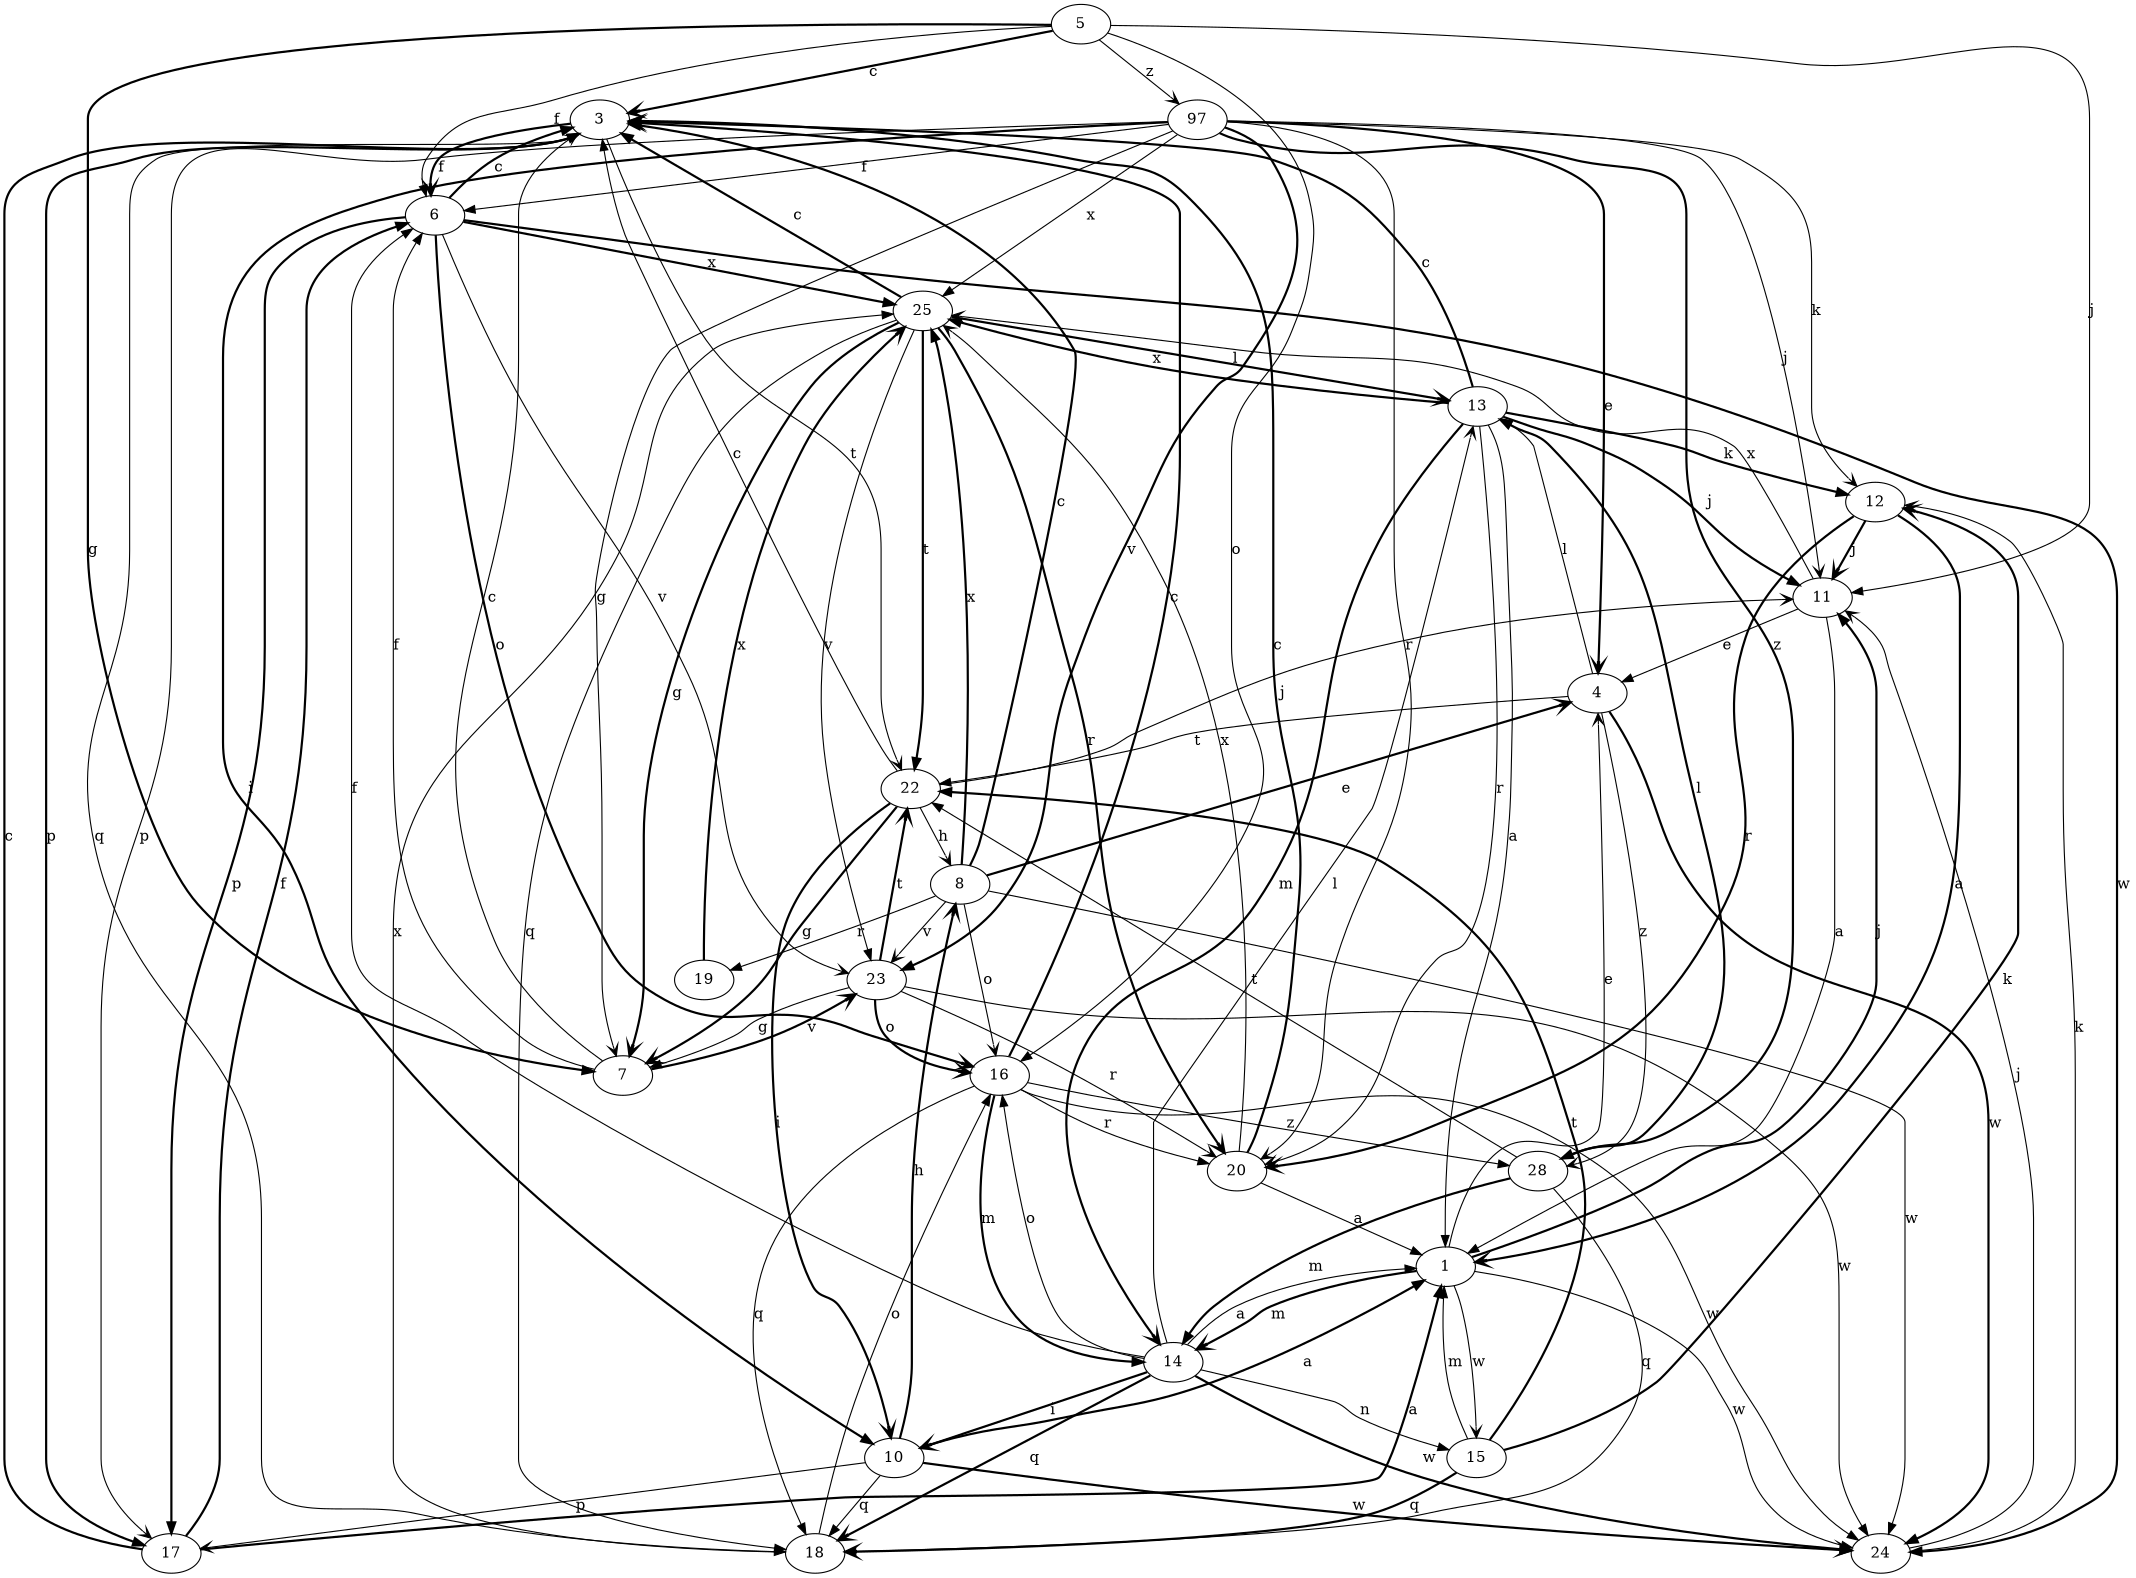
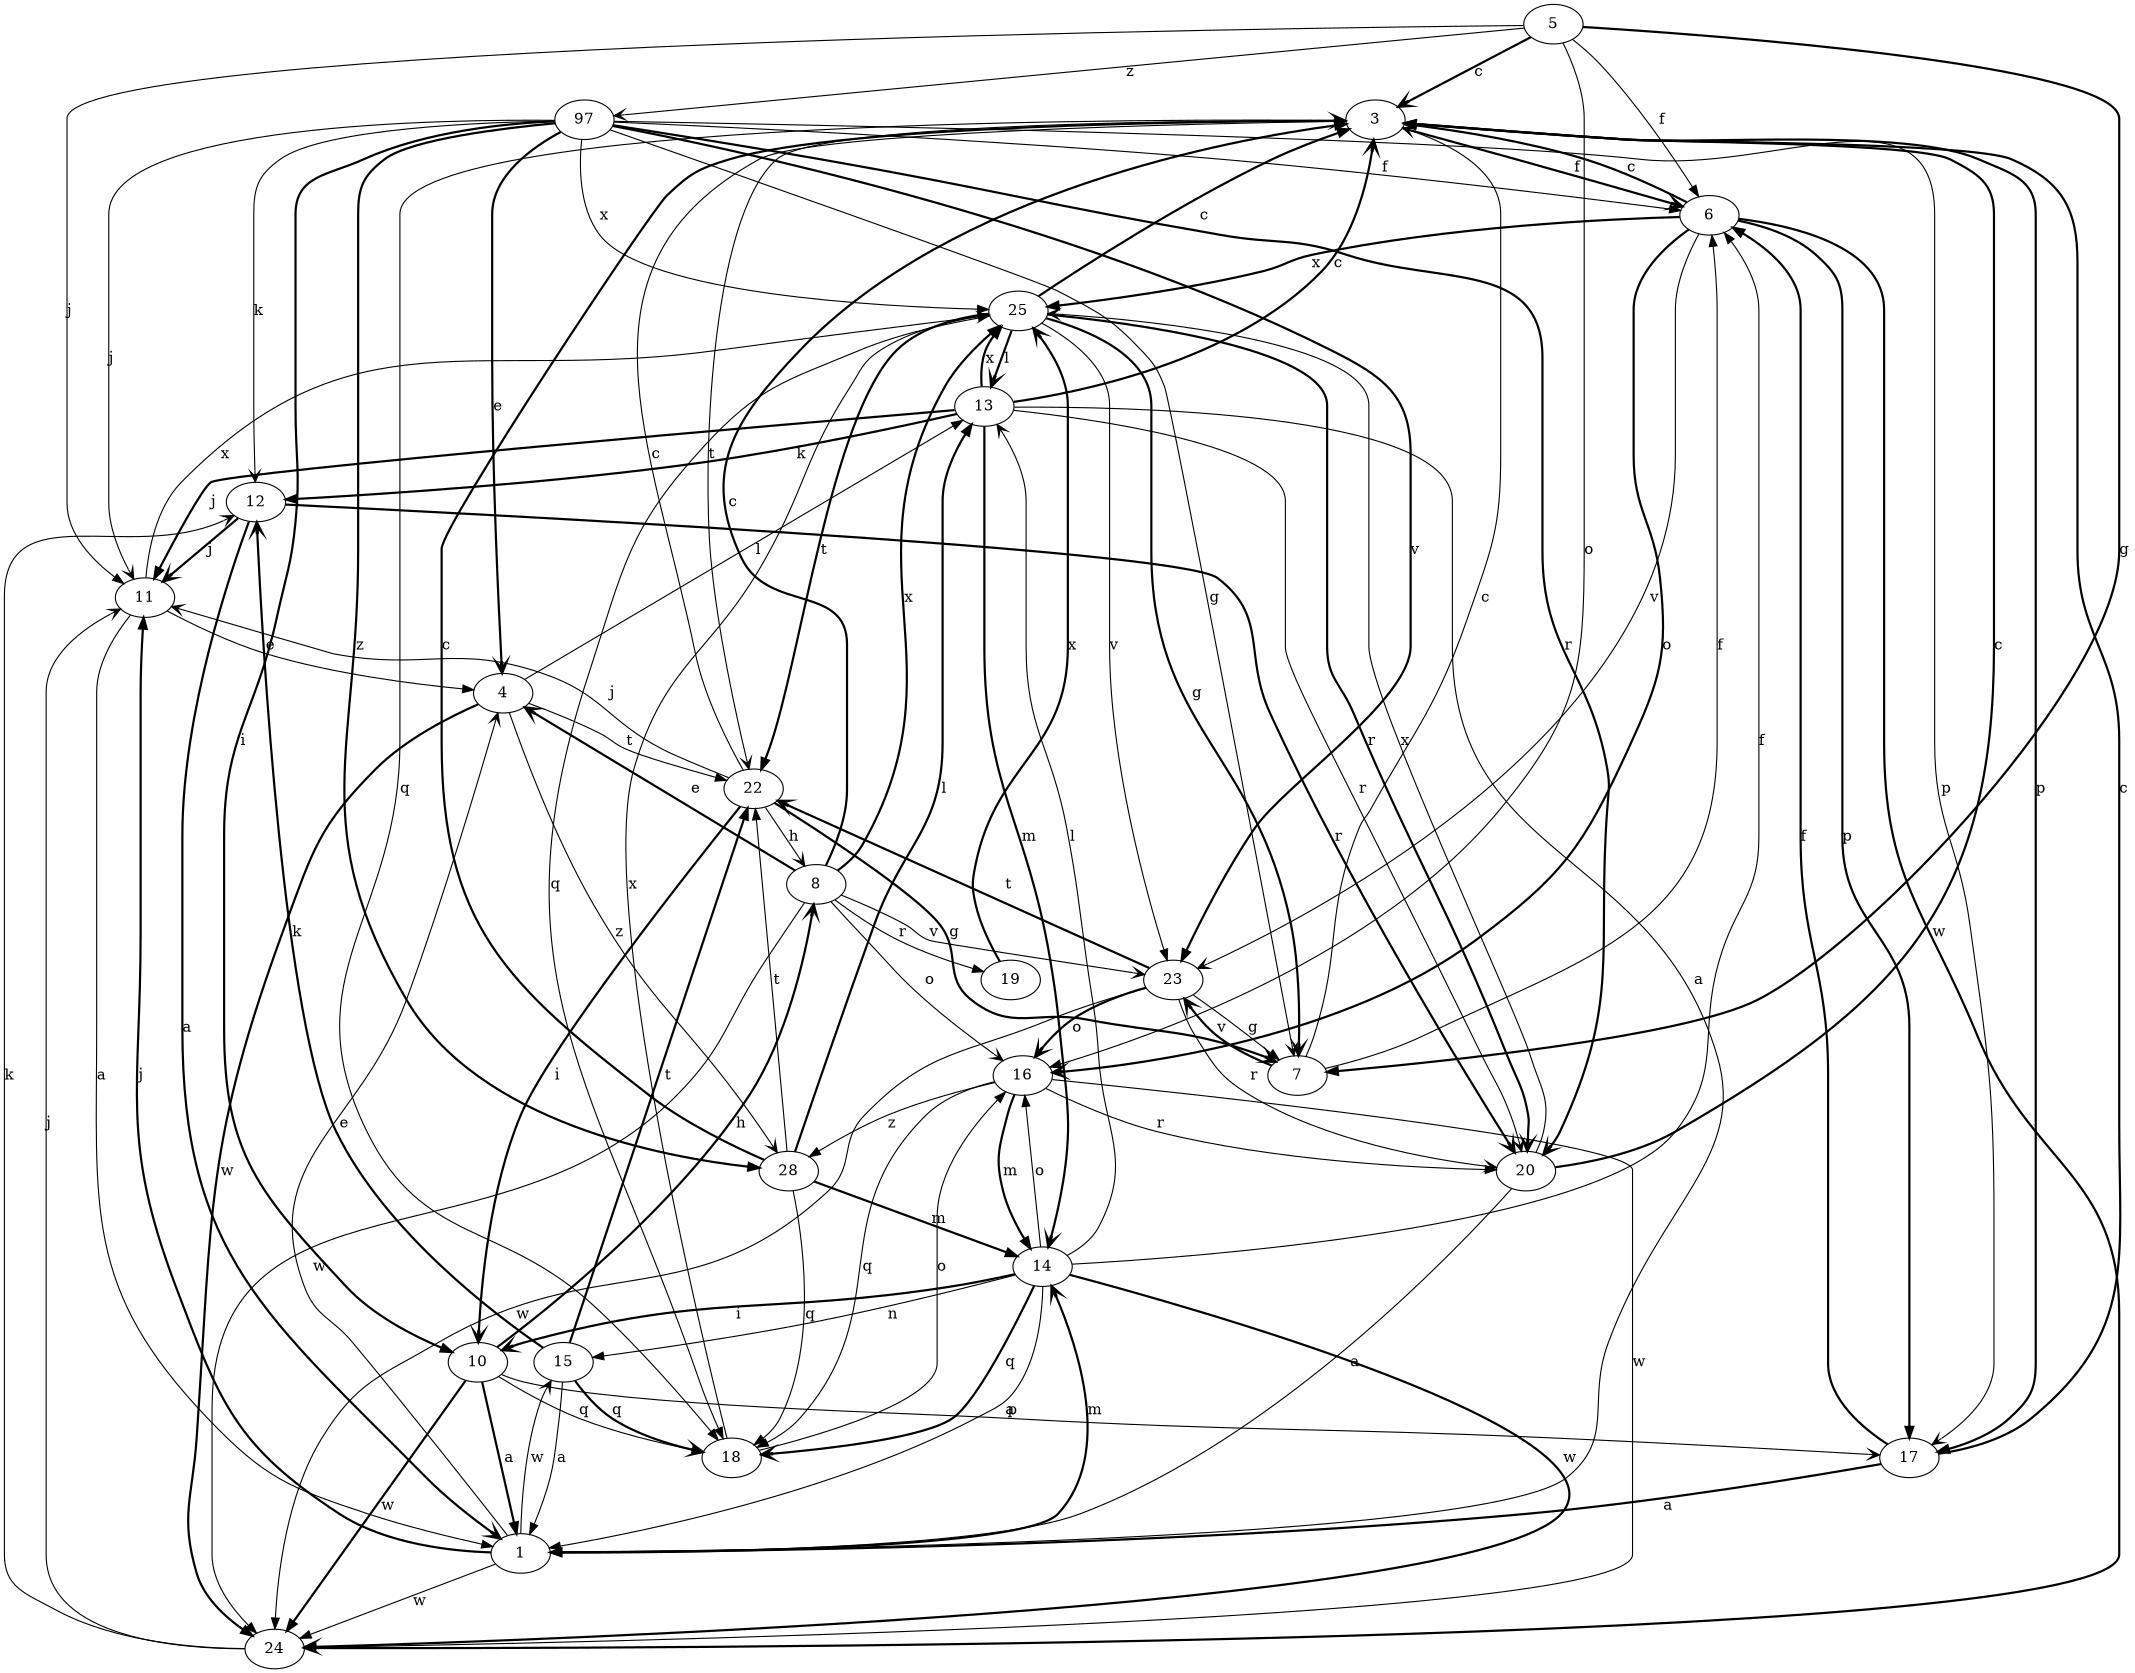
(1180, 408) -> (528, 401)
(1397, 596) -> (1454, 276)
(1456, 1362) -> (562, 1458)
